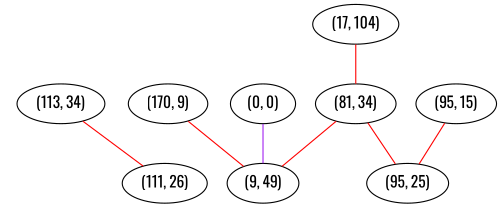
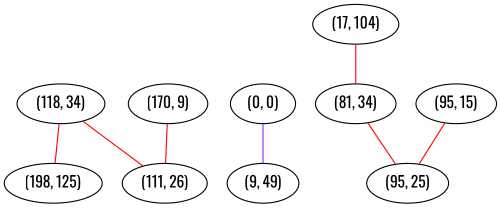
(61, 104) -> (61, 104)
(216, 144) -> (166, 144)
(309, 144) -> none
none -> (53, 183)
